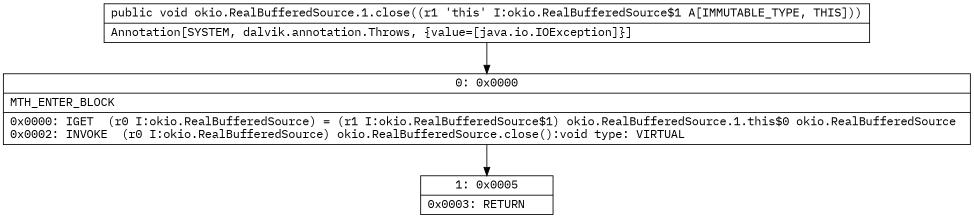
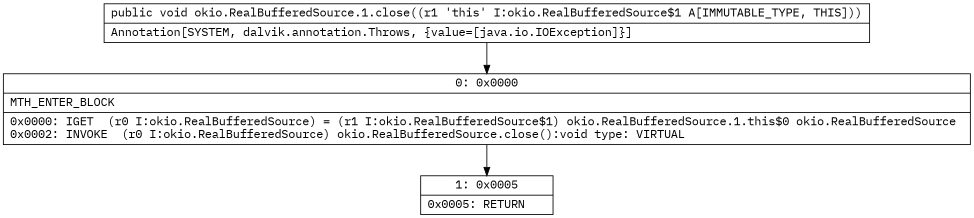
(487, 204) -> (487, 204)
